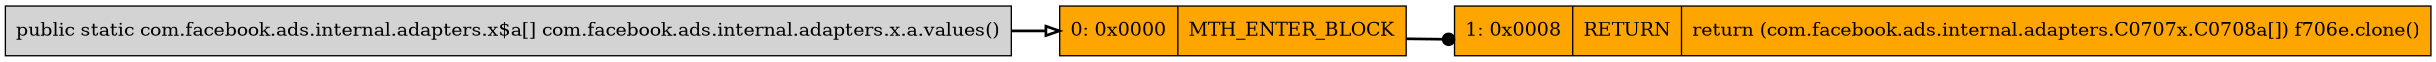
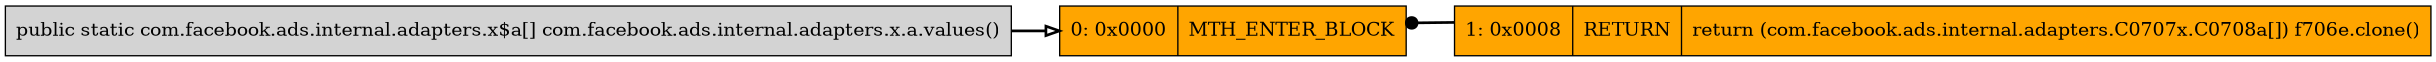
(1425, 39) -> (1436, 23)
